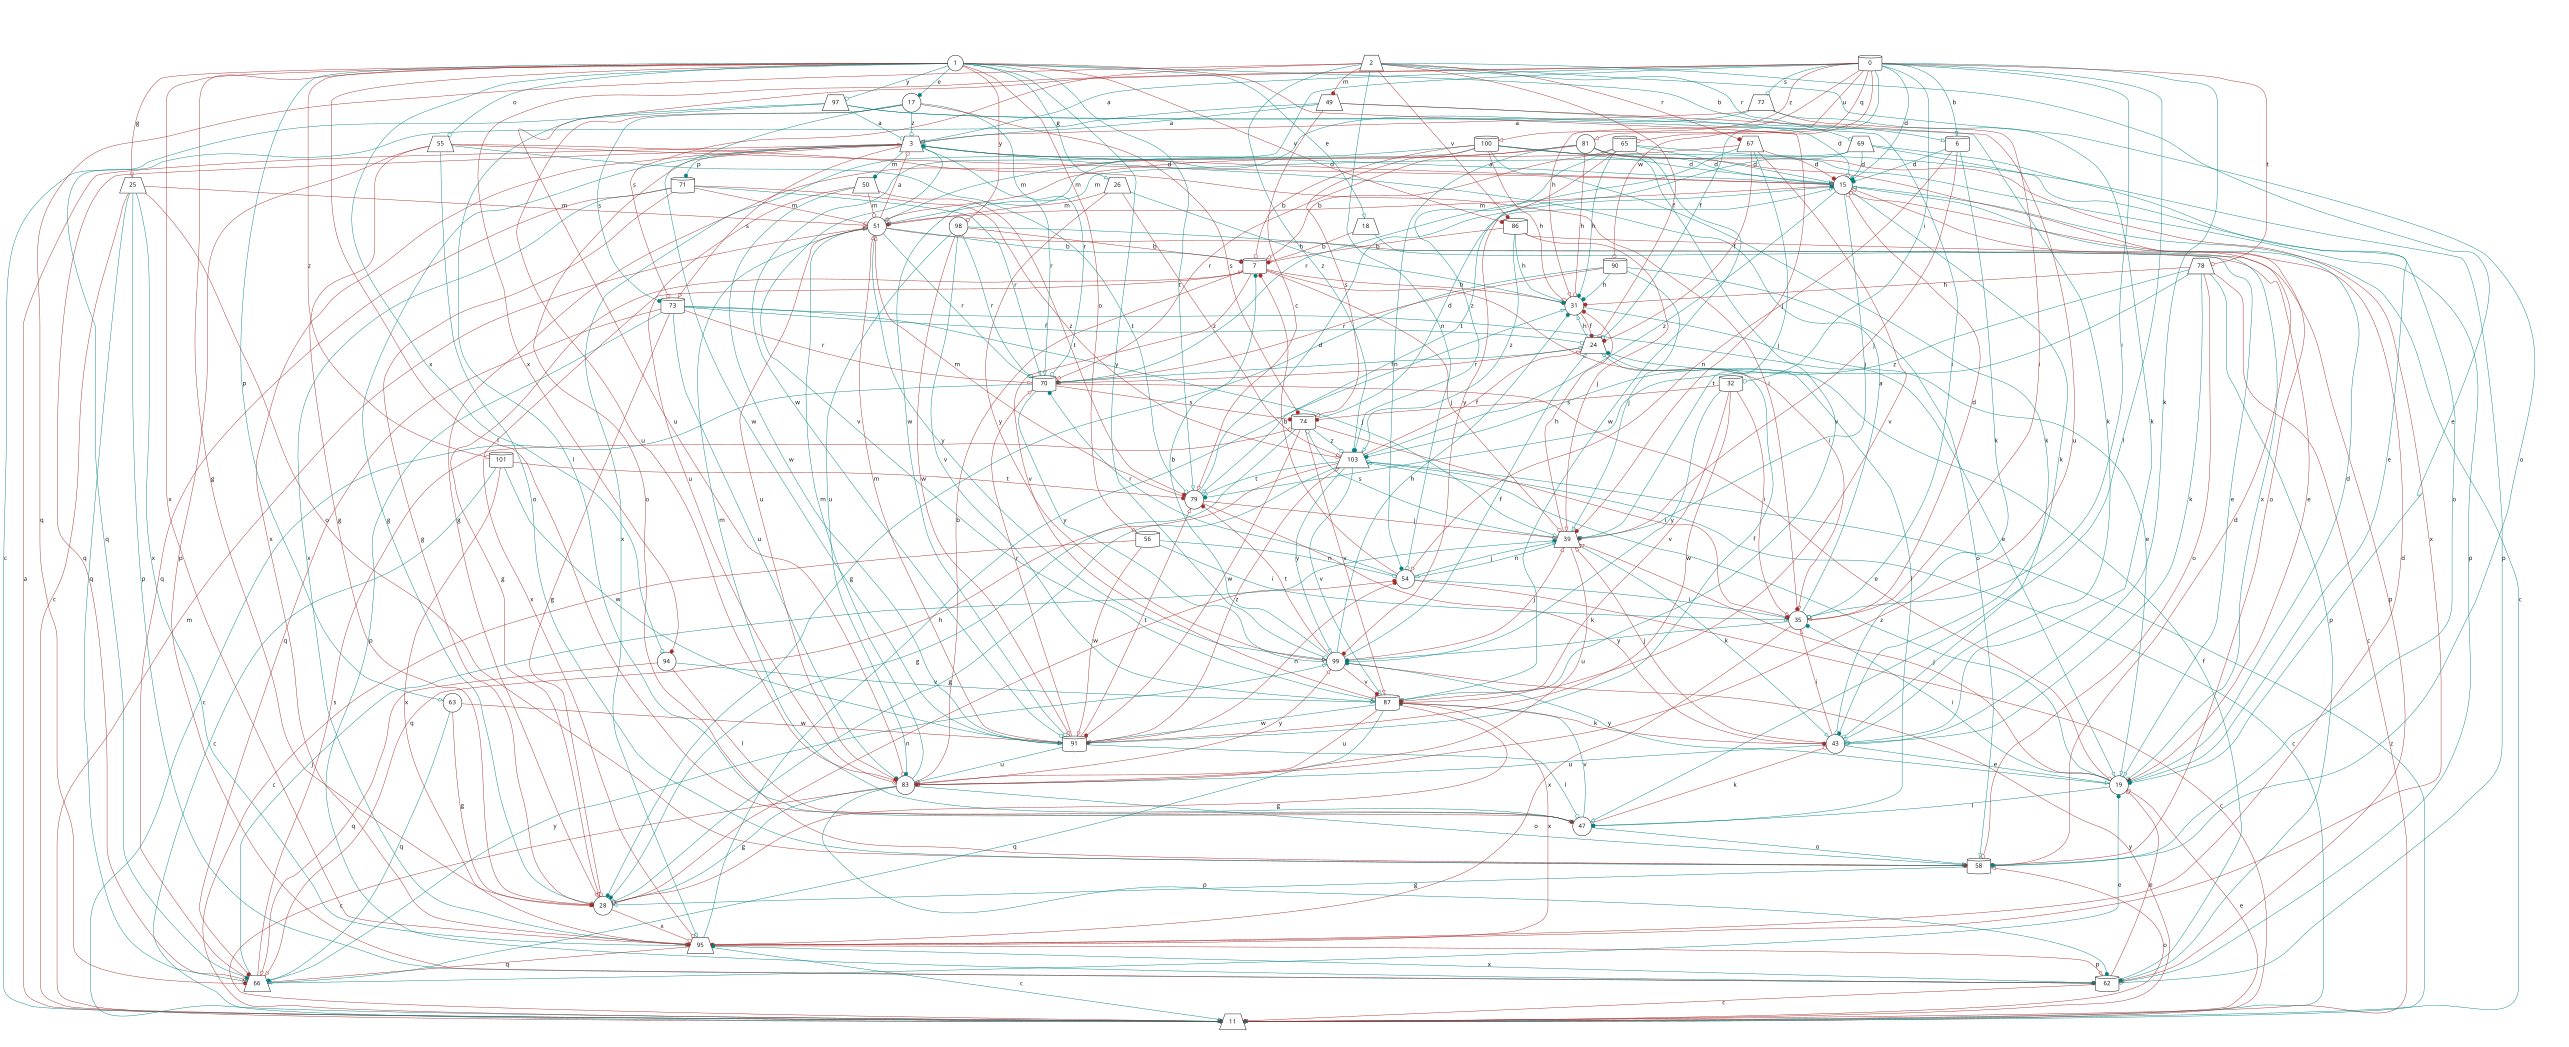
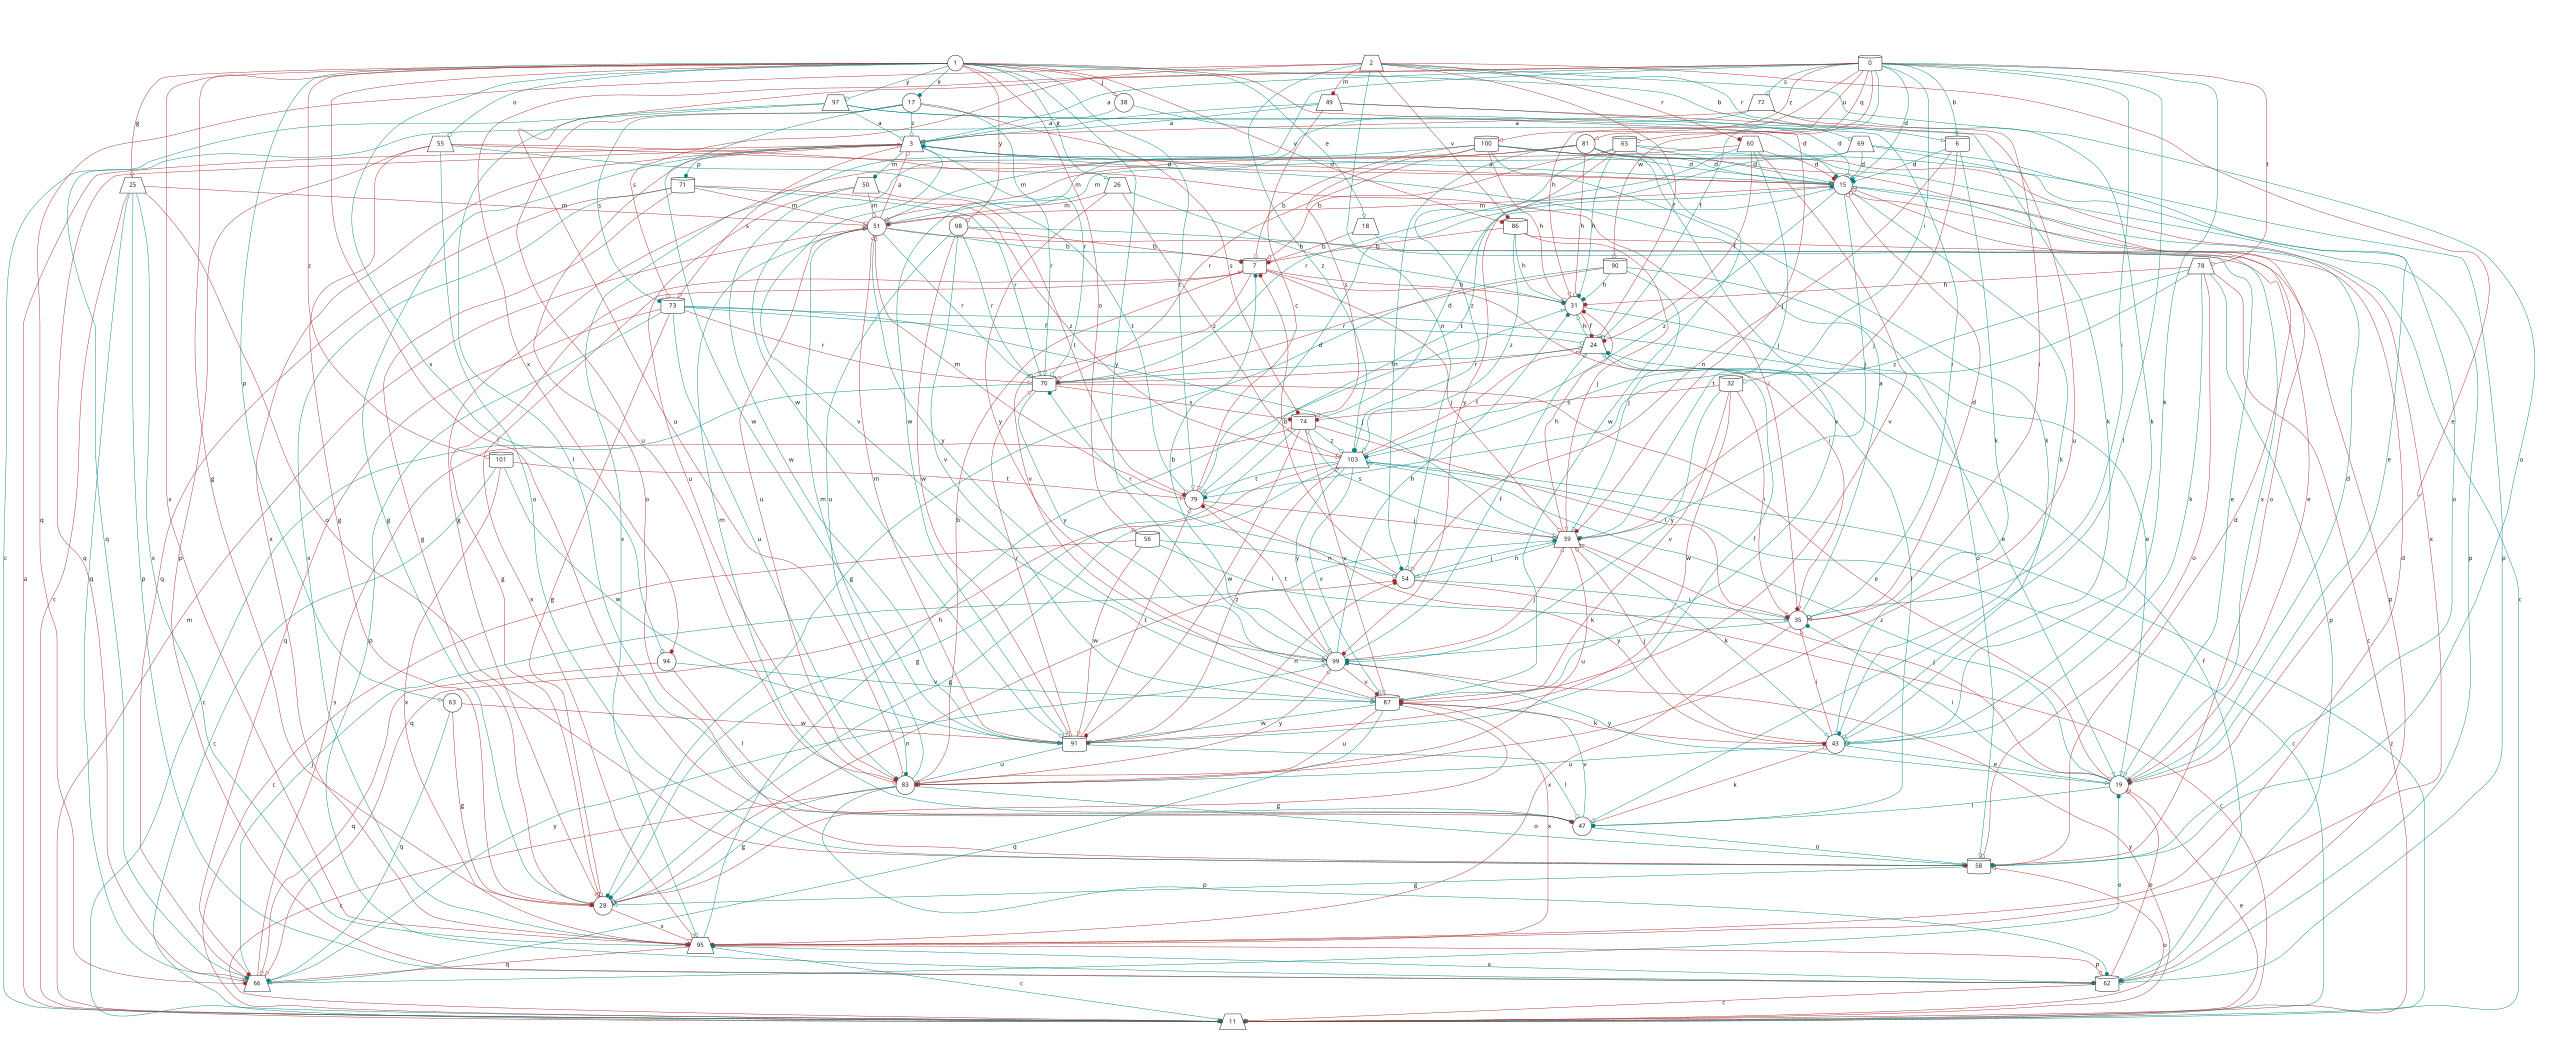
none -> (1124, 103)
(1750, 144) -> (1750, 144)
(2310, 208) -> (2310, 208)
(847, 473) -> (847, 473)
